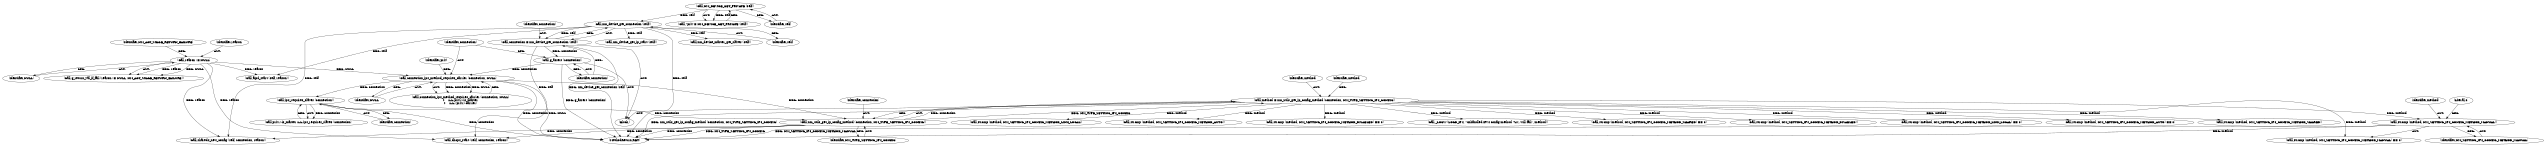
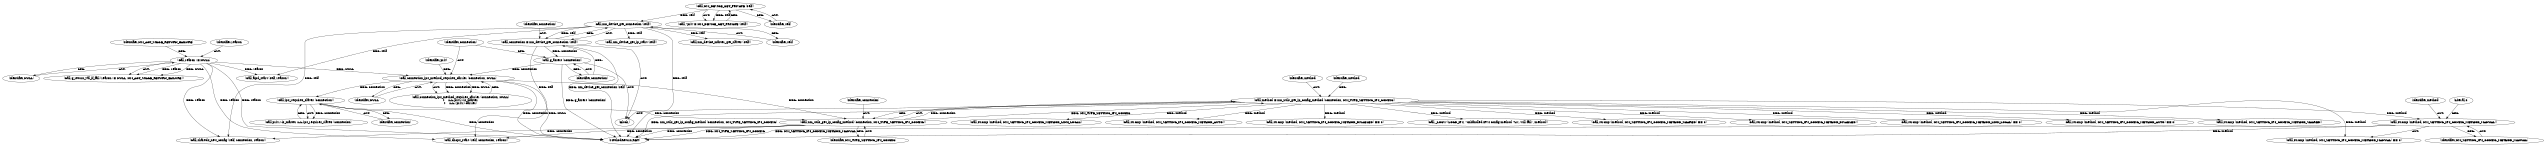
none -> (384, 132)
